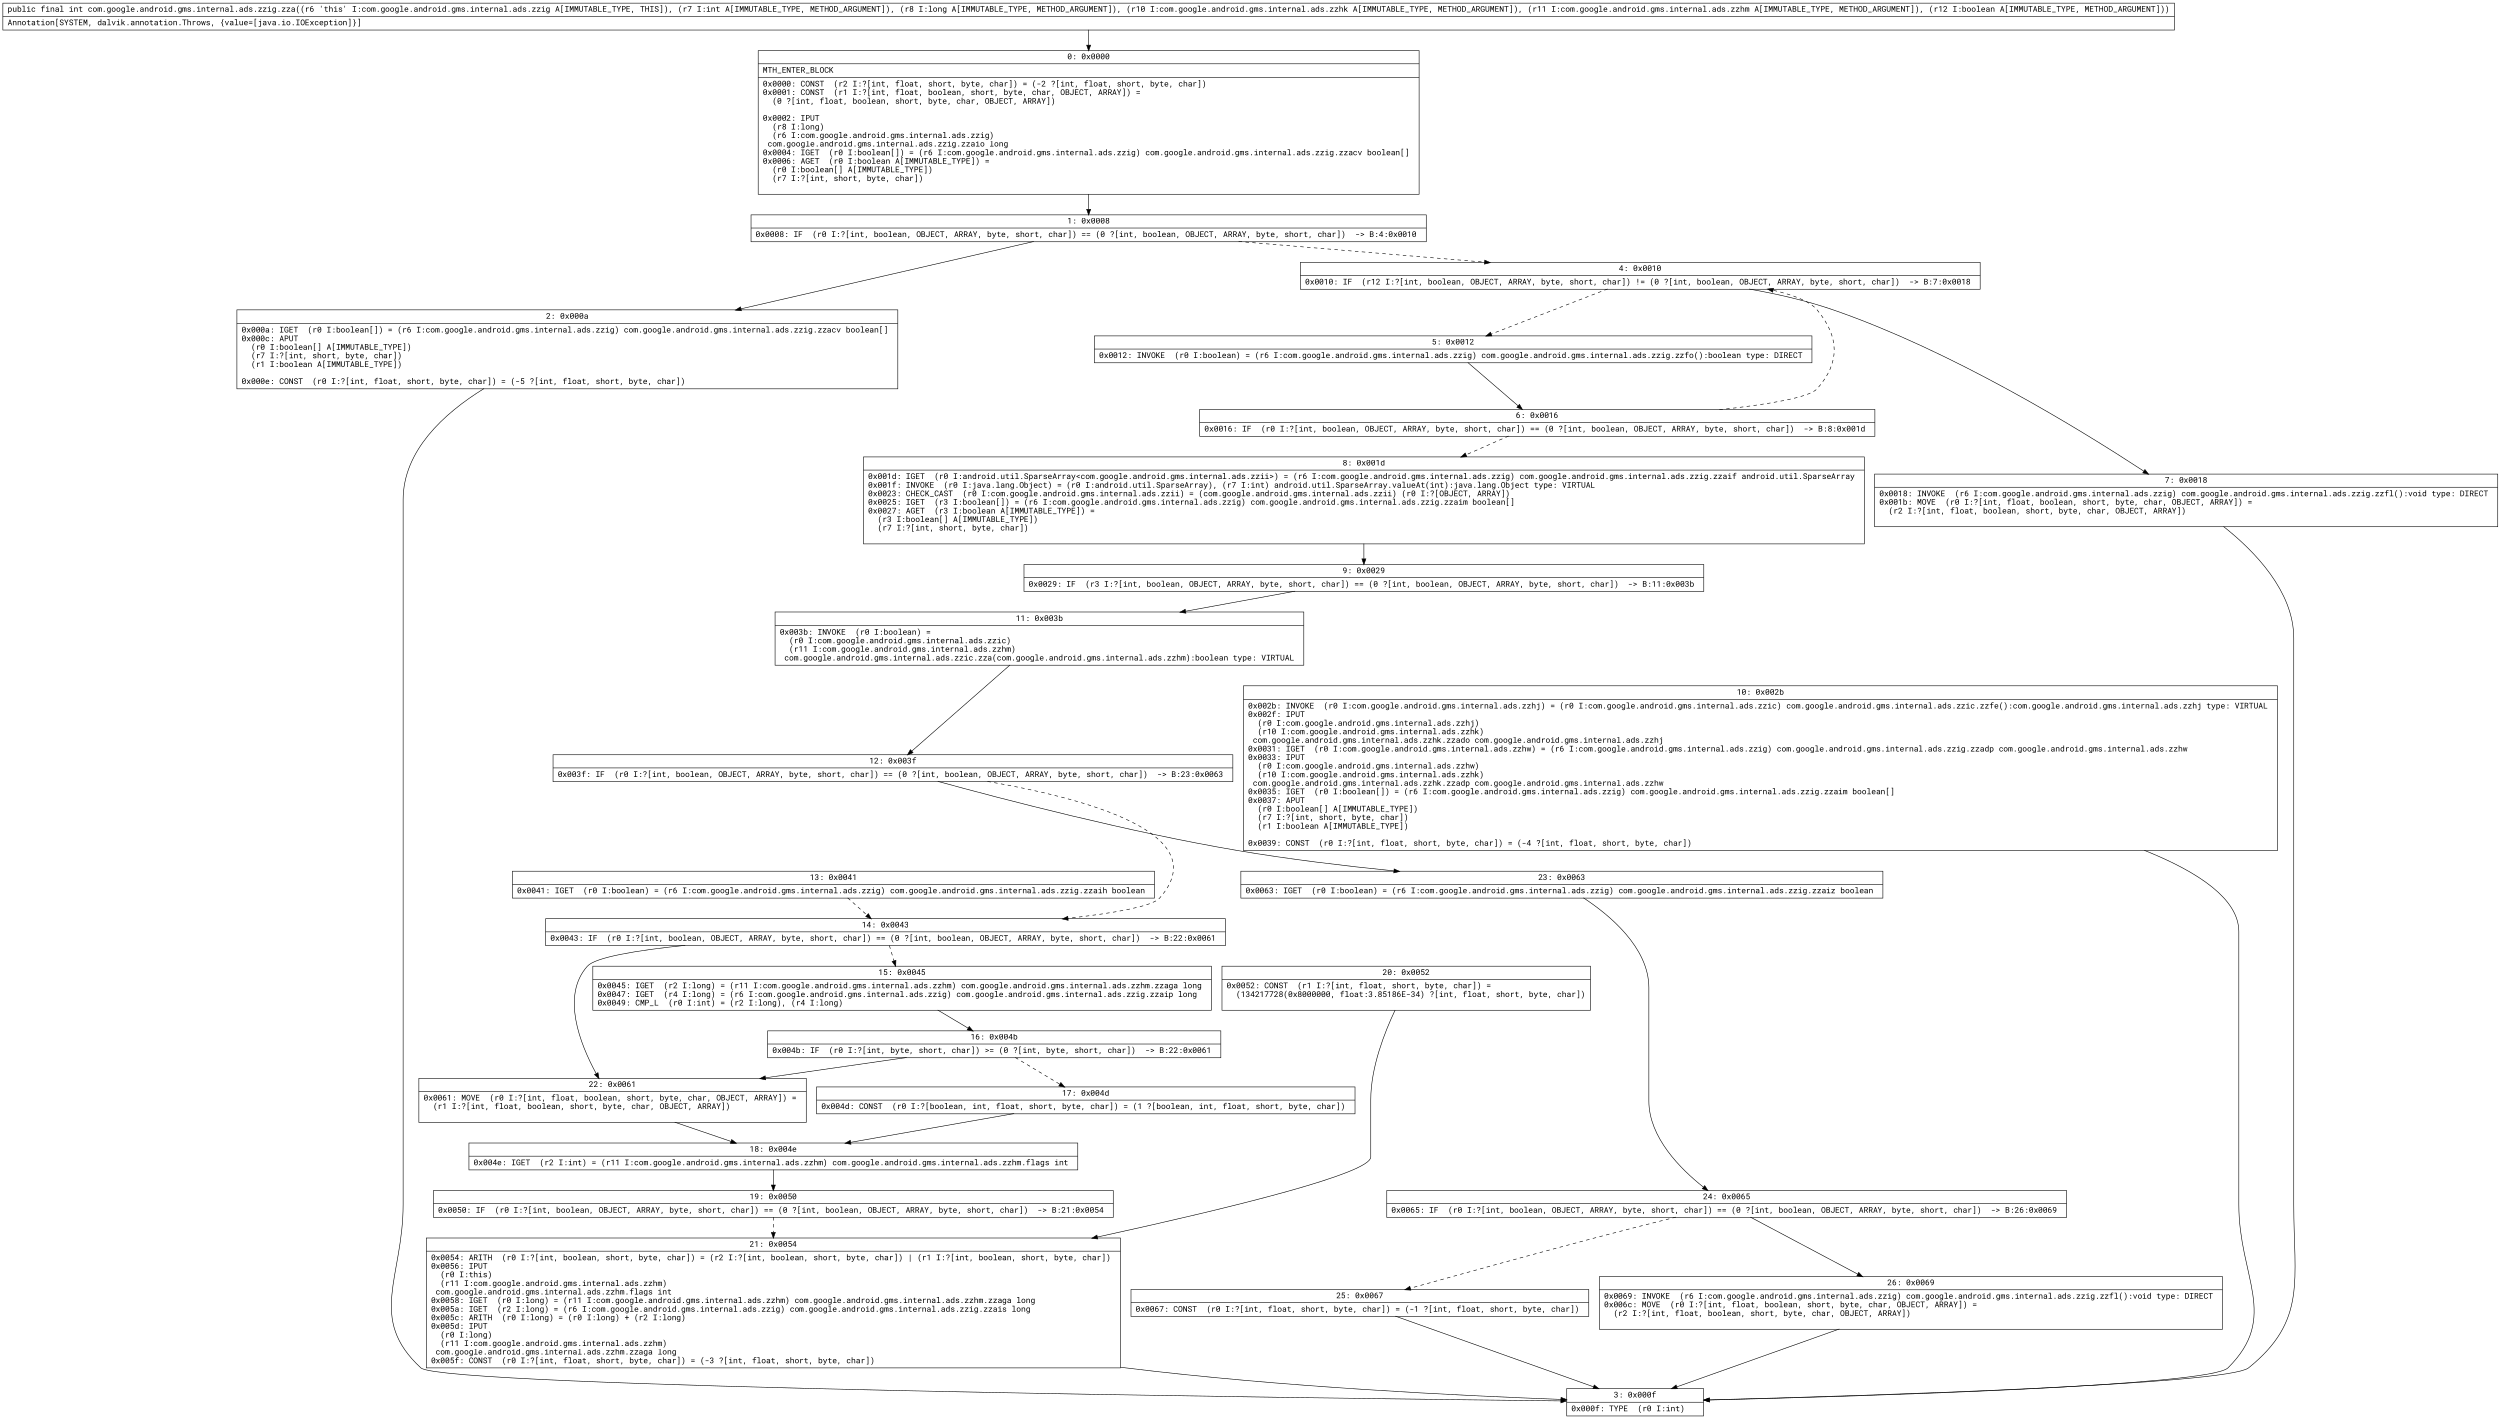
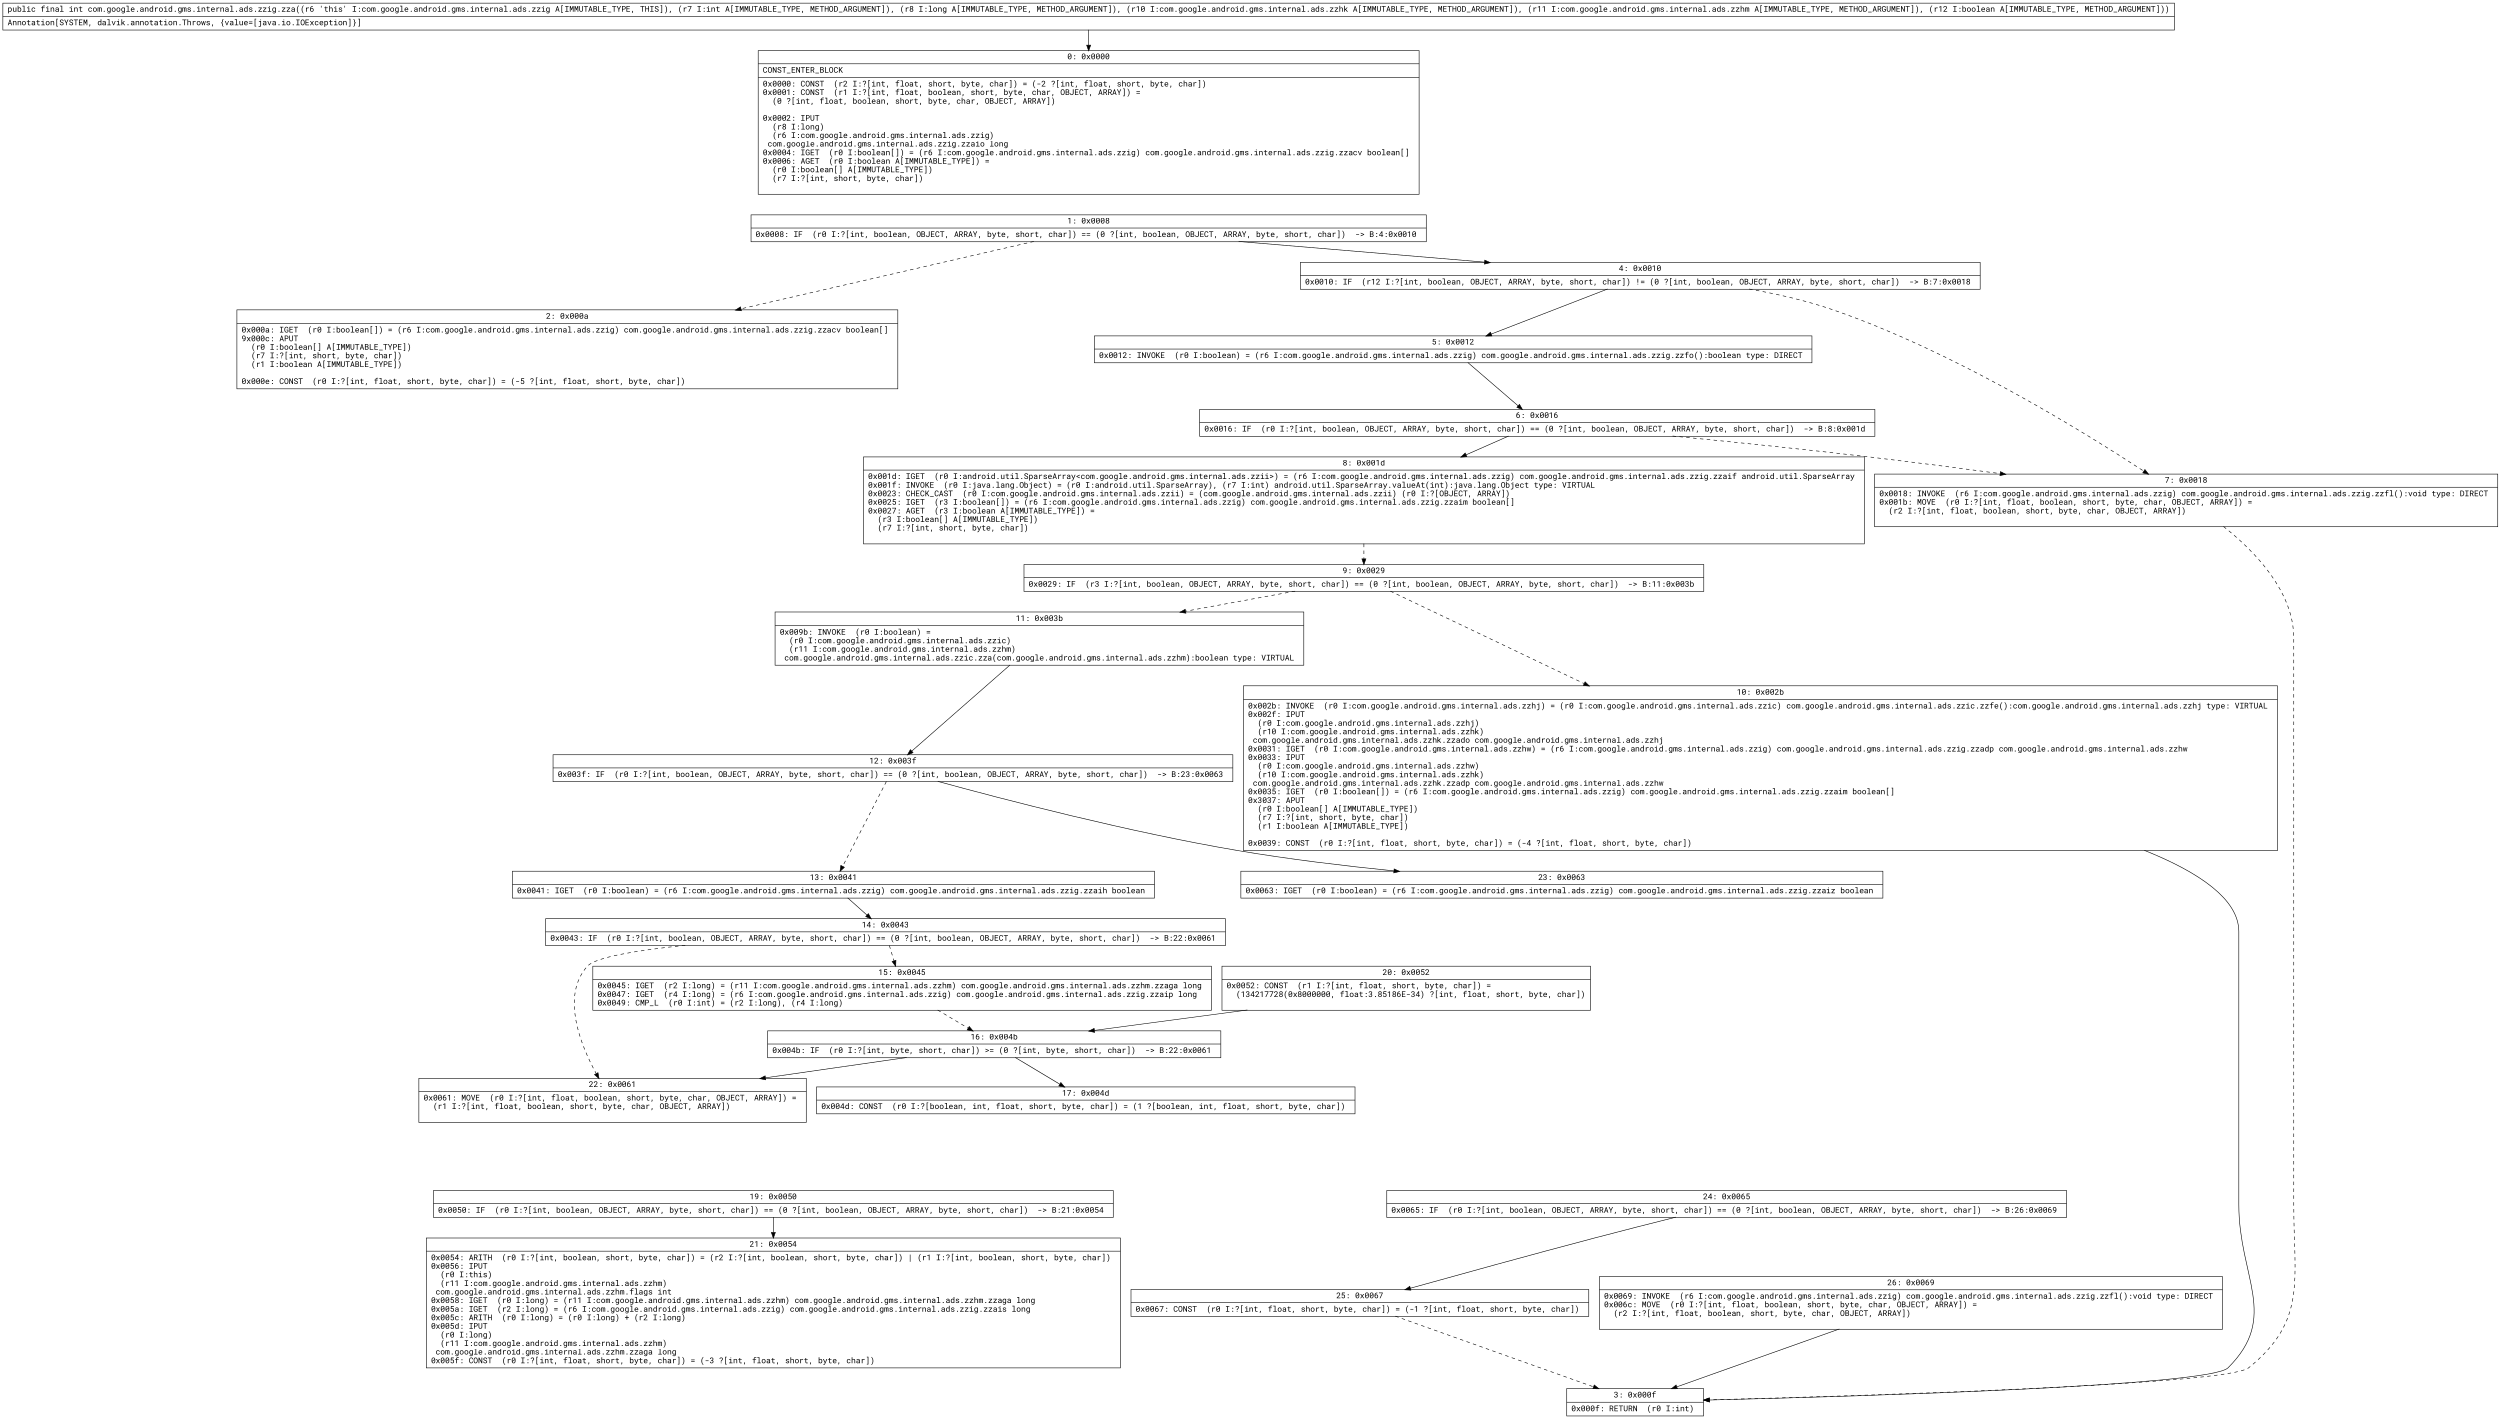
(798, 70) -> (803, 70)
(1089, 202) -> none
(1362, 252) -> (1362, 252)
(887, 275) -> (887, 275)
(1549, 312) -> (1549, 312)
(275, 339) -> (275, 339)
(1954, 362) -> (1954, 362)
(1827, 374) -> (1837, 453)
(1487, 445) -> (1487, 445)
(1364, 551) -> (1364, 551)
(1240, 601) -> (1240, 601)
(858, 632) -> (858, 632)
none -> (1487, 637)
(1281, 801) -> (1281, 801)
(1135, 824) -> (865, 824)
(857, 907) -> (857, 907)
(584, 972) -> (584, 972)
(953, 1019) -> (953, 1019)
(1649, 1039) -> none
(1037, 1071) -> (1037, 1071)
(773, 1156) -> none
(1310, 1185) -> (1171, 1020)
(2294, 1213) -> (2294, 1213)
(773, 1225) -> (773, 1225)
(1804, 1246) -> none
(1543, 1252) -> (1543, 1252)
(1494, 1351) -> (1494, 1351)
(480, 1376) -> none
(1340, 1388) -> none
(1631, 1409) -> (1635, 1409)
